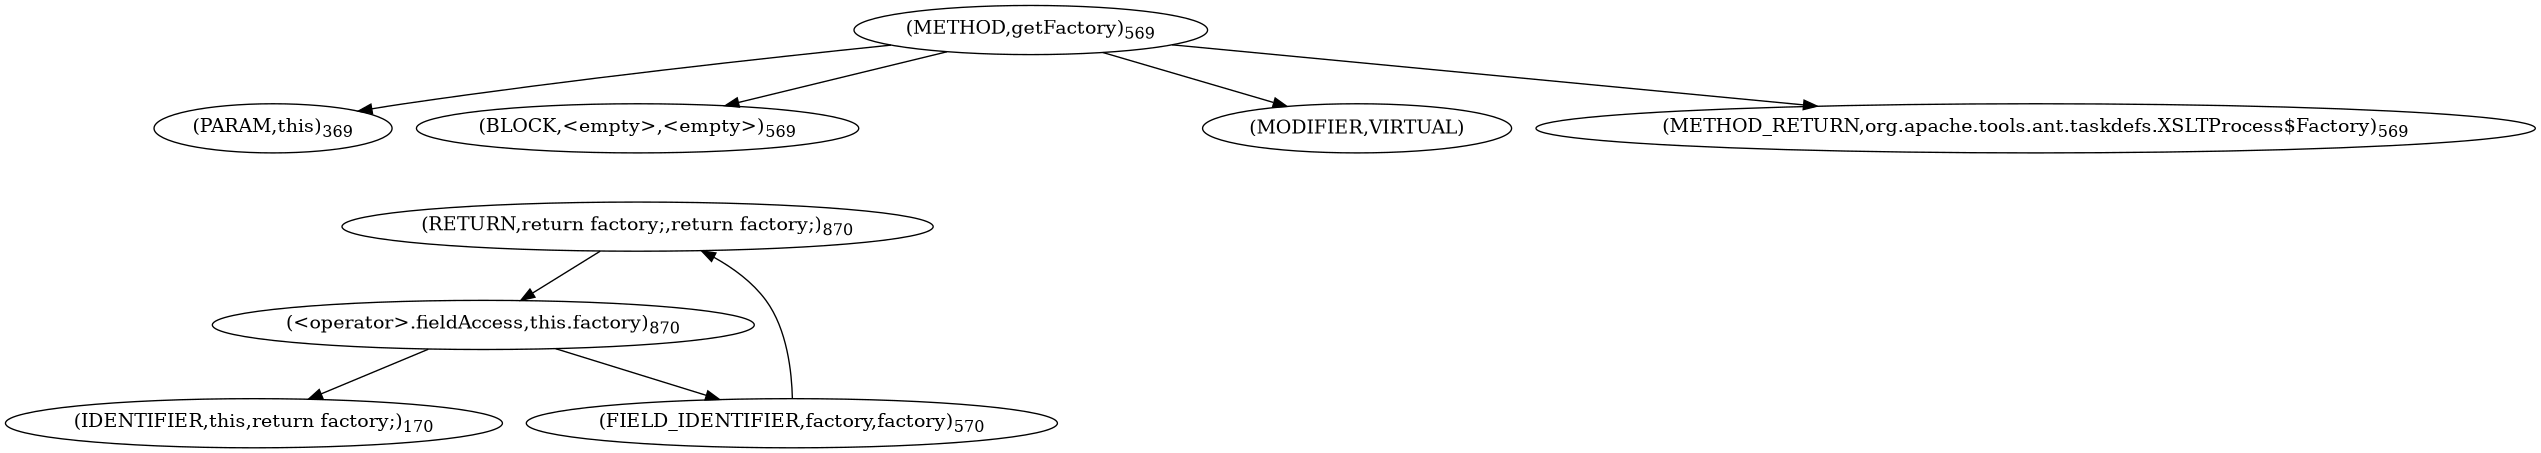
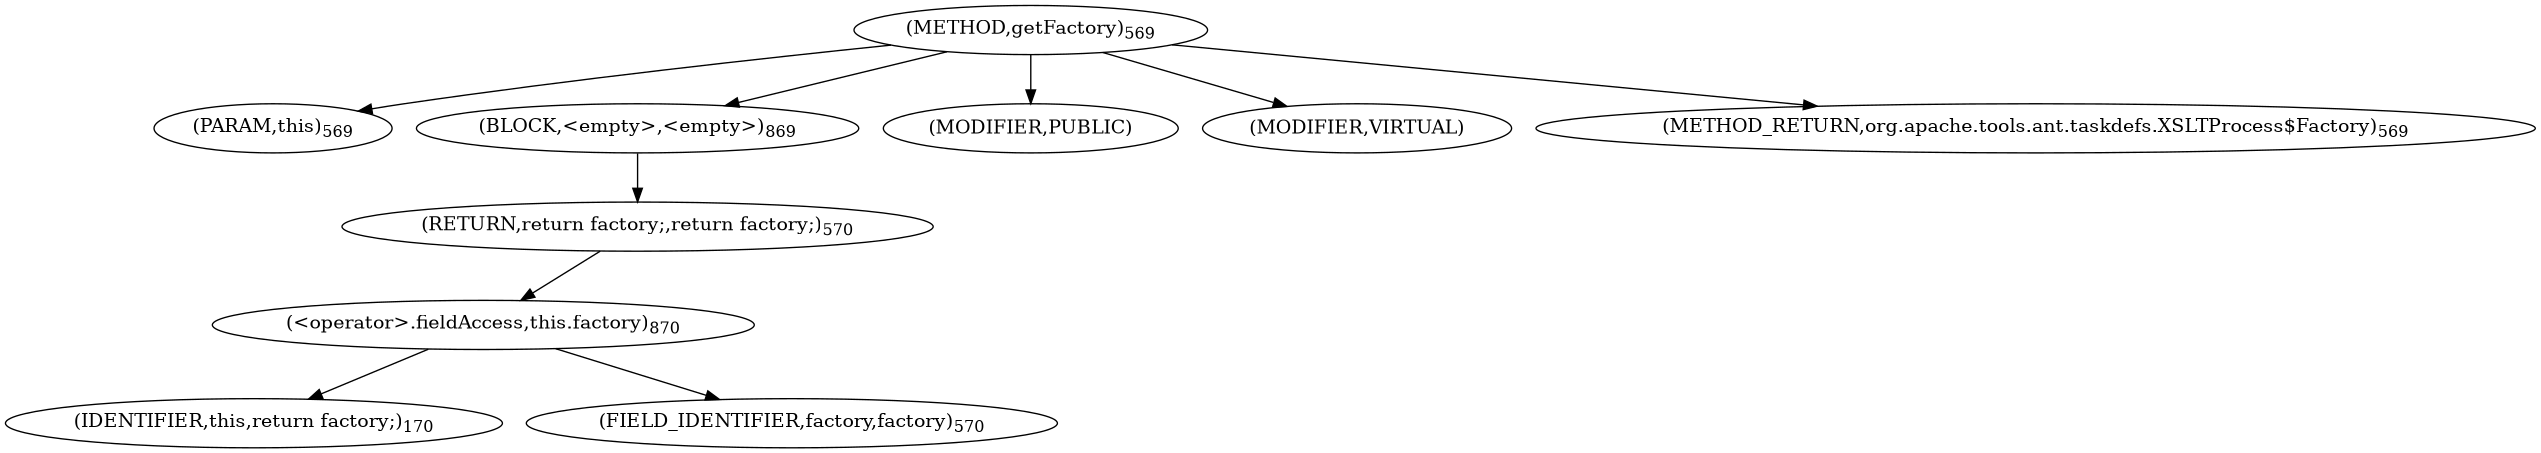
(338, 126) -> (338, 126)
(781, 126) -> (781, 126)
none -> (1031, 128)
(838, 225) -> (838, 225)
(775, 315) -> (638, 171)
